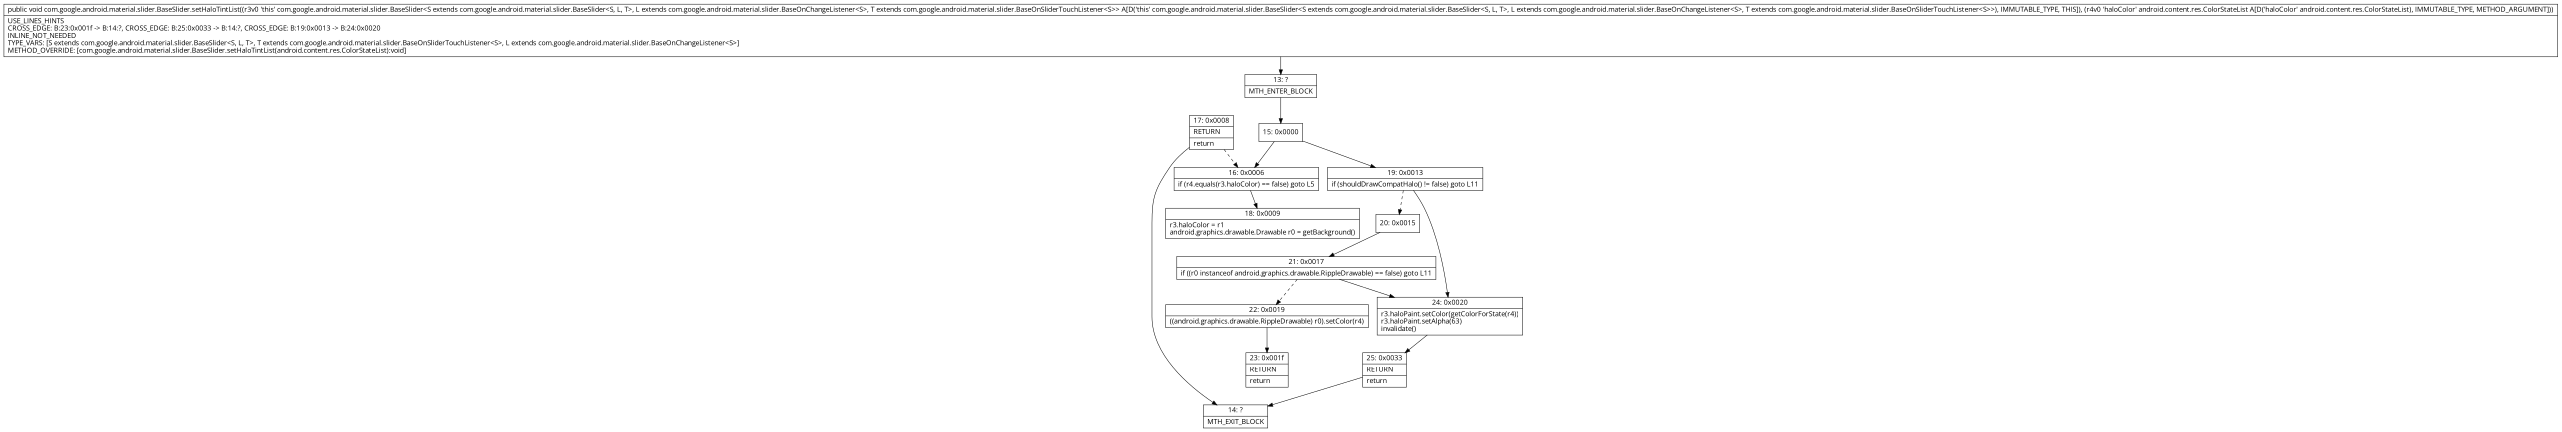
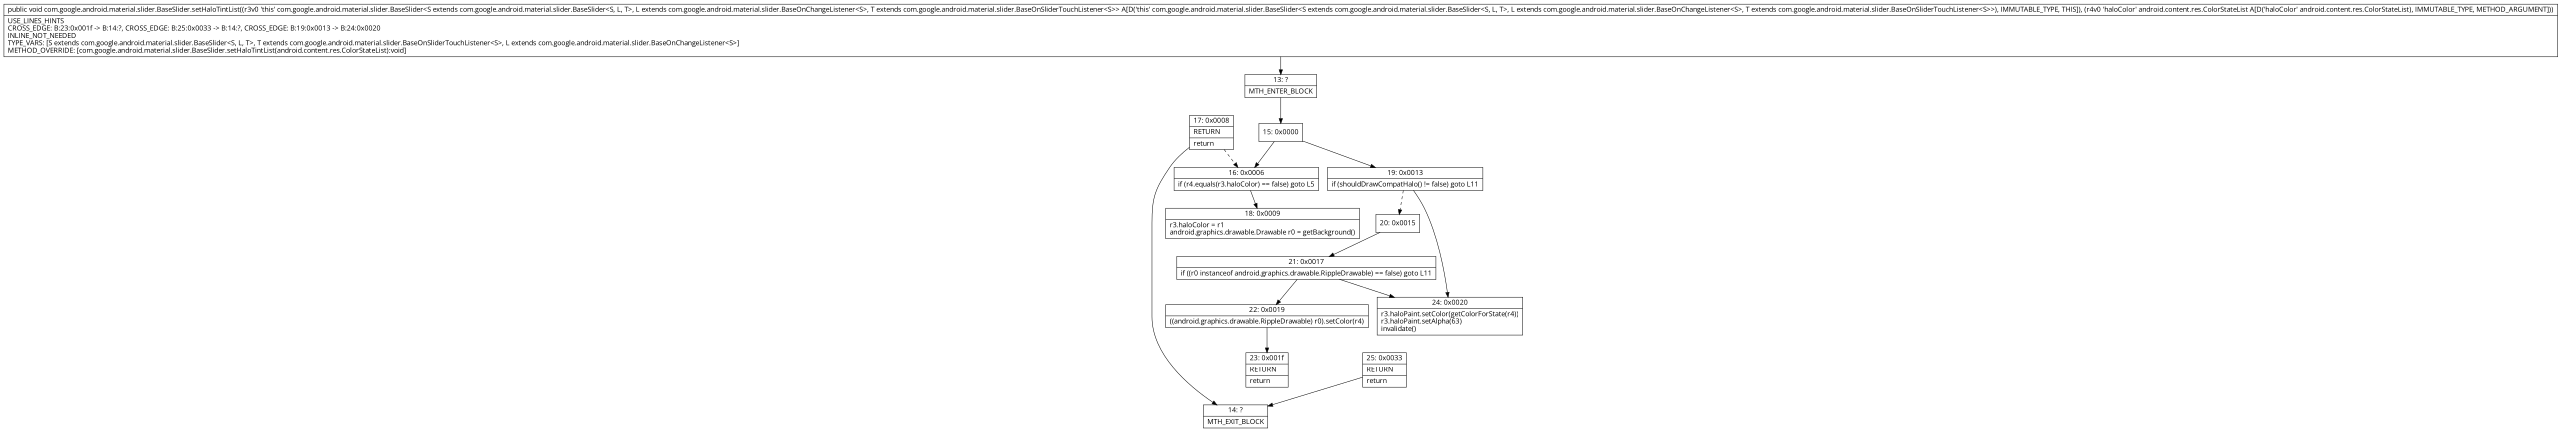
(1288, 290) -> (1288, 290)
(1418, 342) -> none
